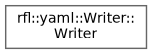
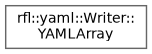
(76, 27) -> (76, 27)
